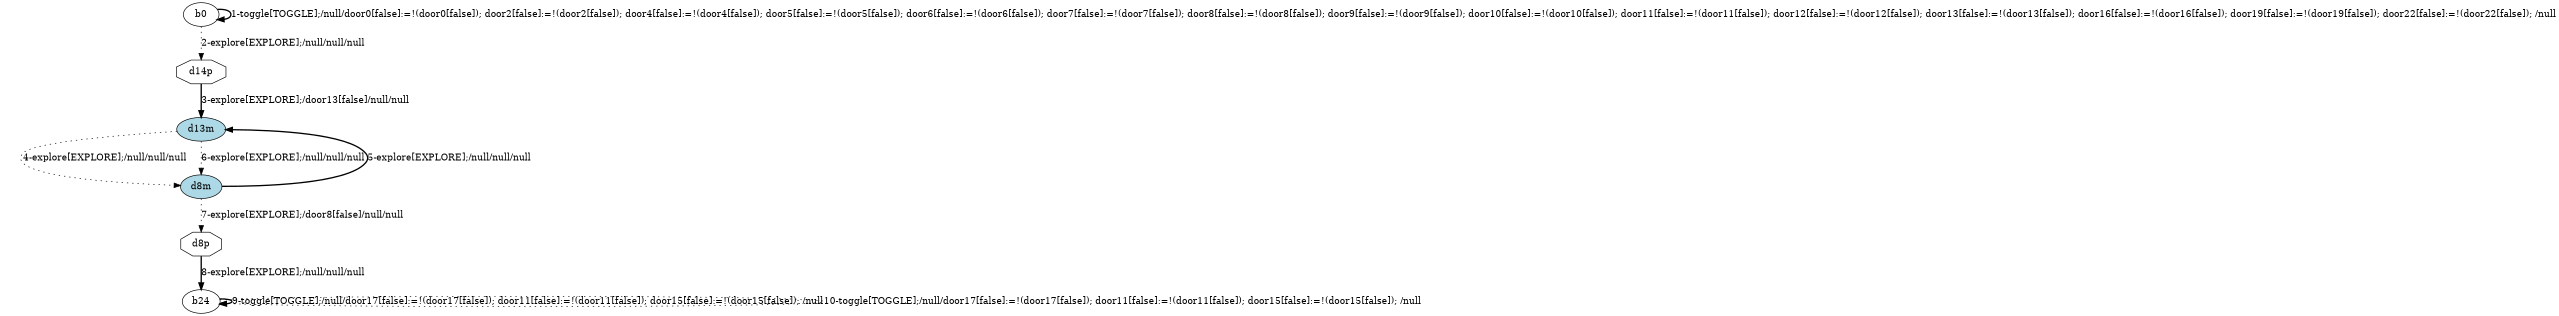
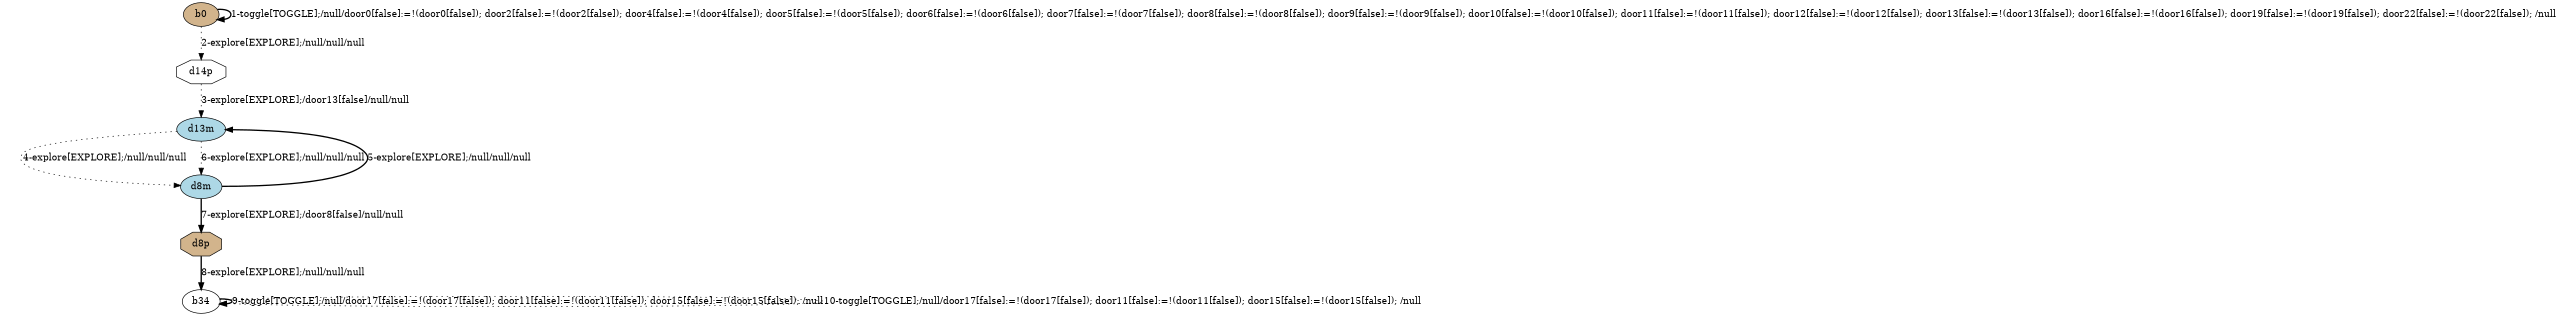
(201, 15) -> (201, 15)
(201, 97) -> (201, 97)
(201, 212) -> (201, 212)
(201, 244) -> (201, 244)
(201, 301) -> (201, 301)
